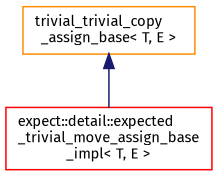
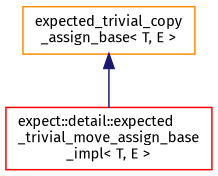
(109, 30) -> (109, 30)
